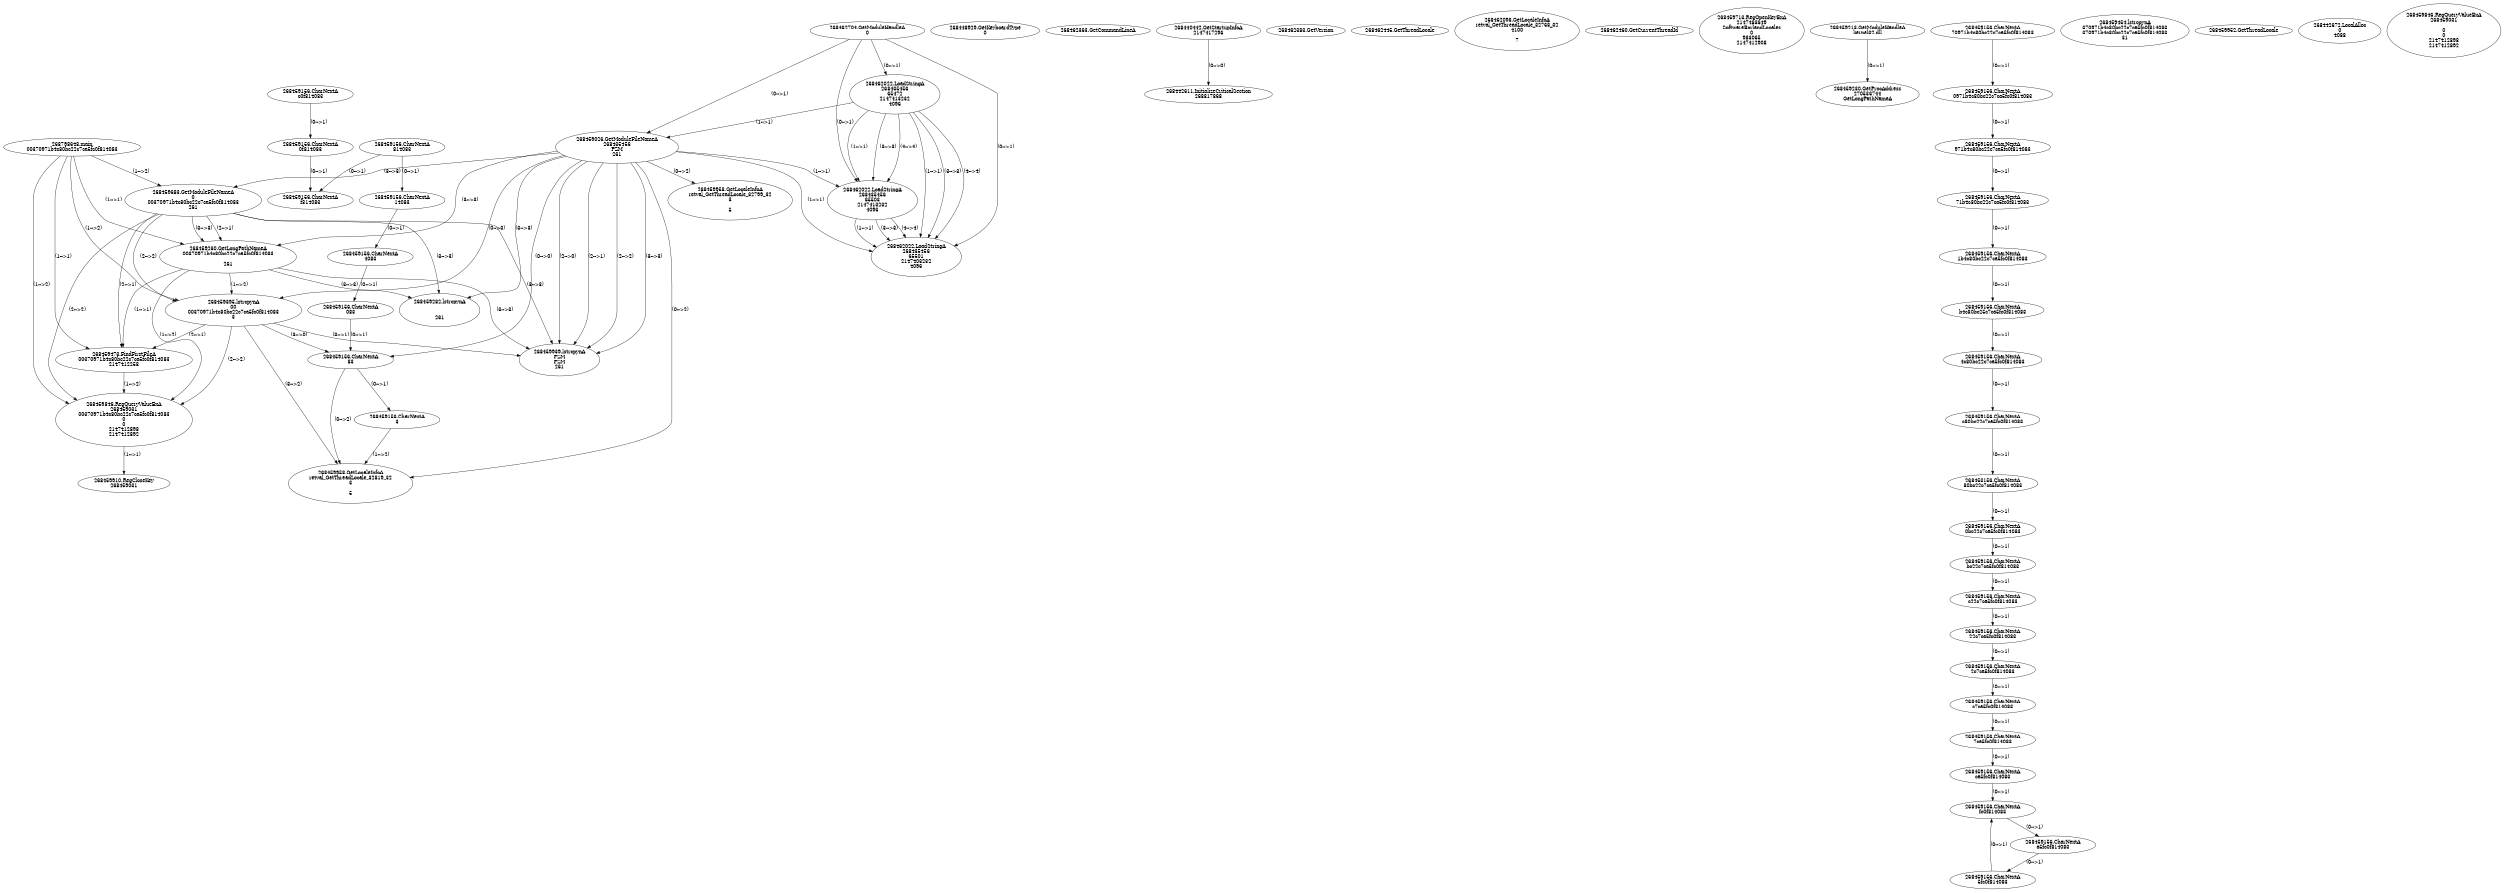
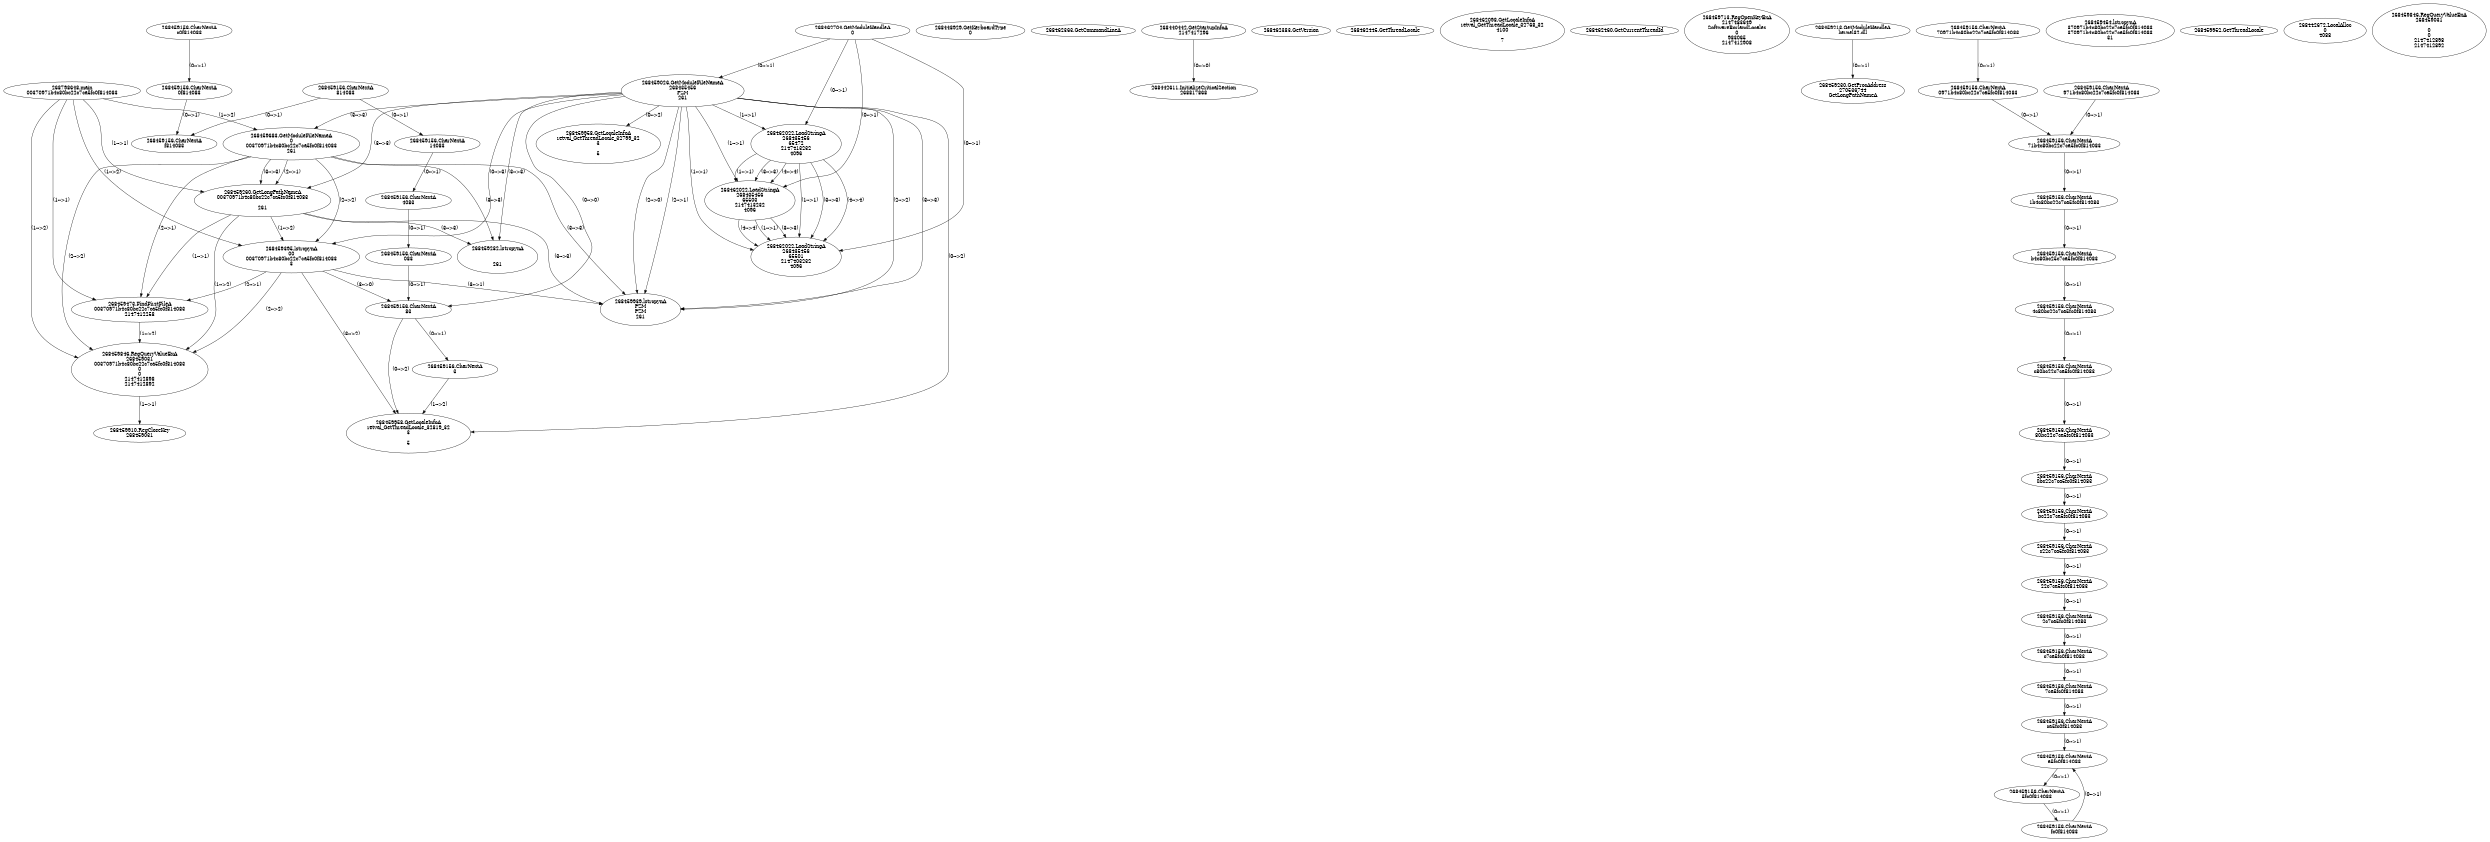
(1993, 119) -> (2020, 116)
(762, 120) -> (737, 116)
(1993, 483) -> (2064, 433)
(1993, 791) -> (2064, 740)
